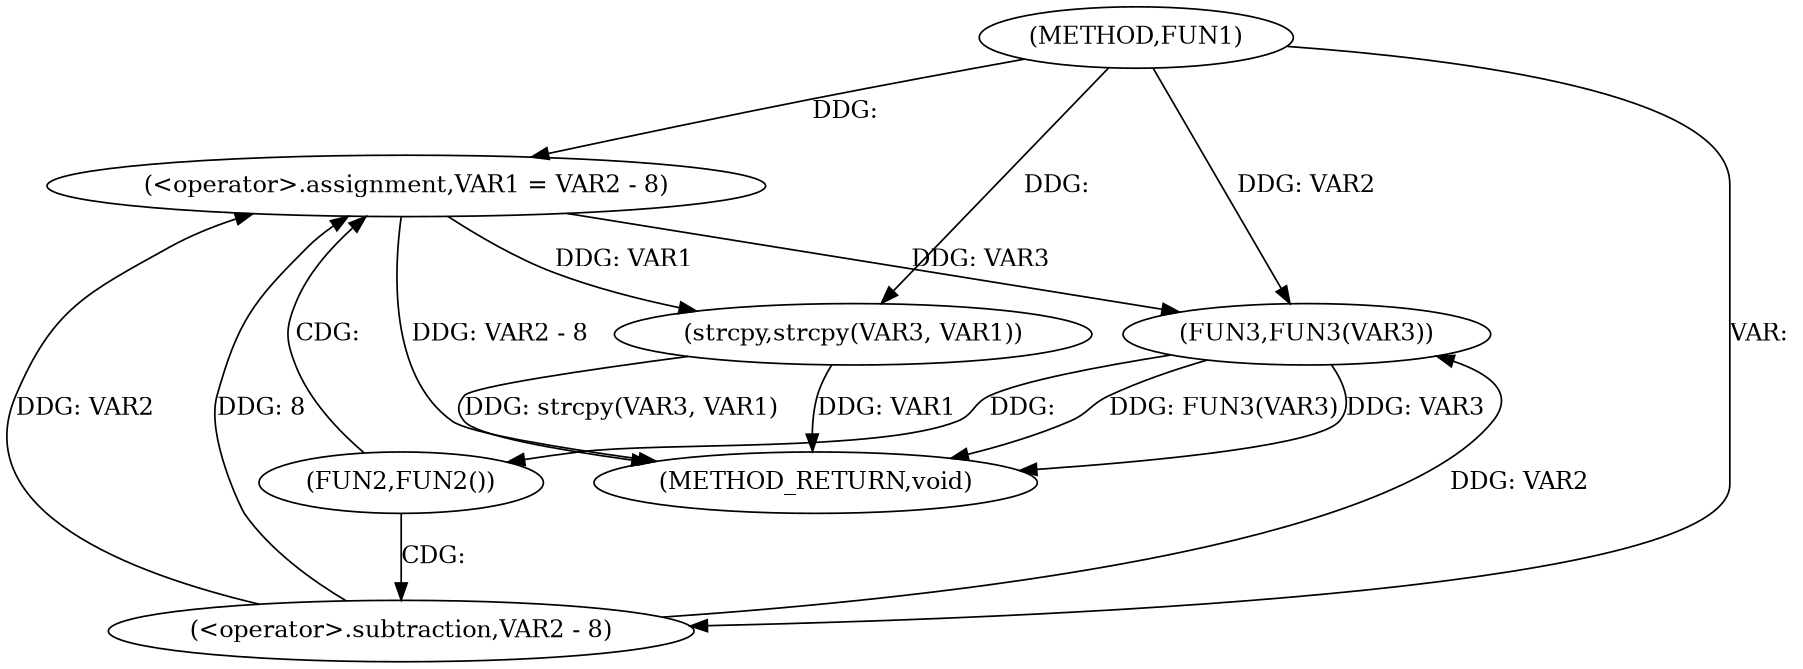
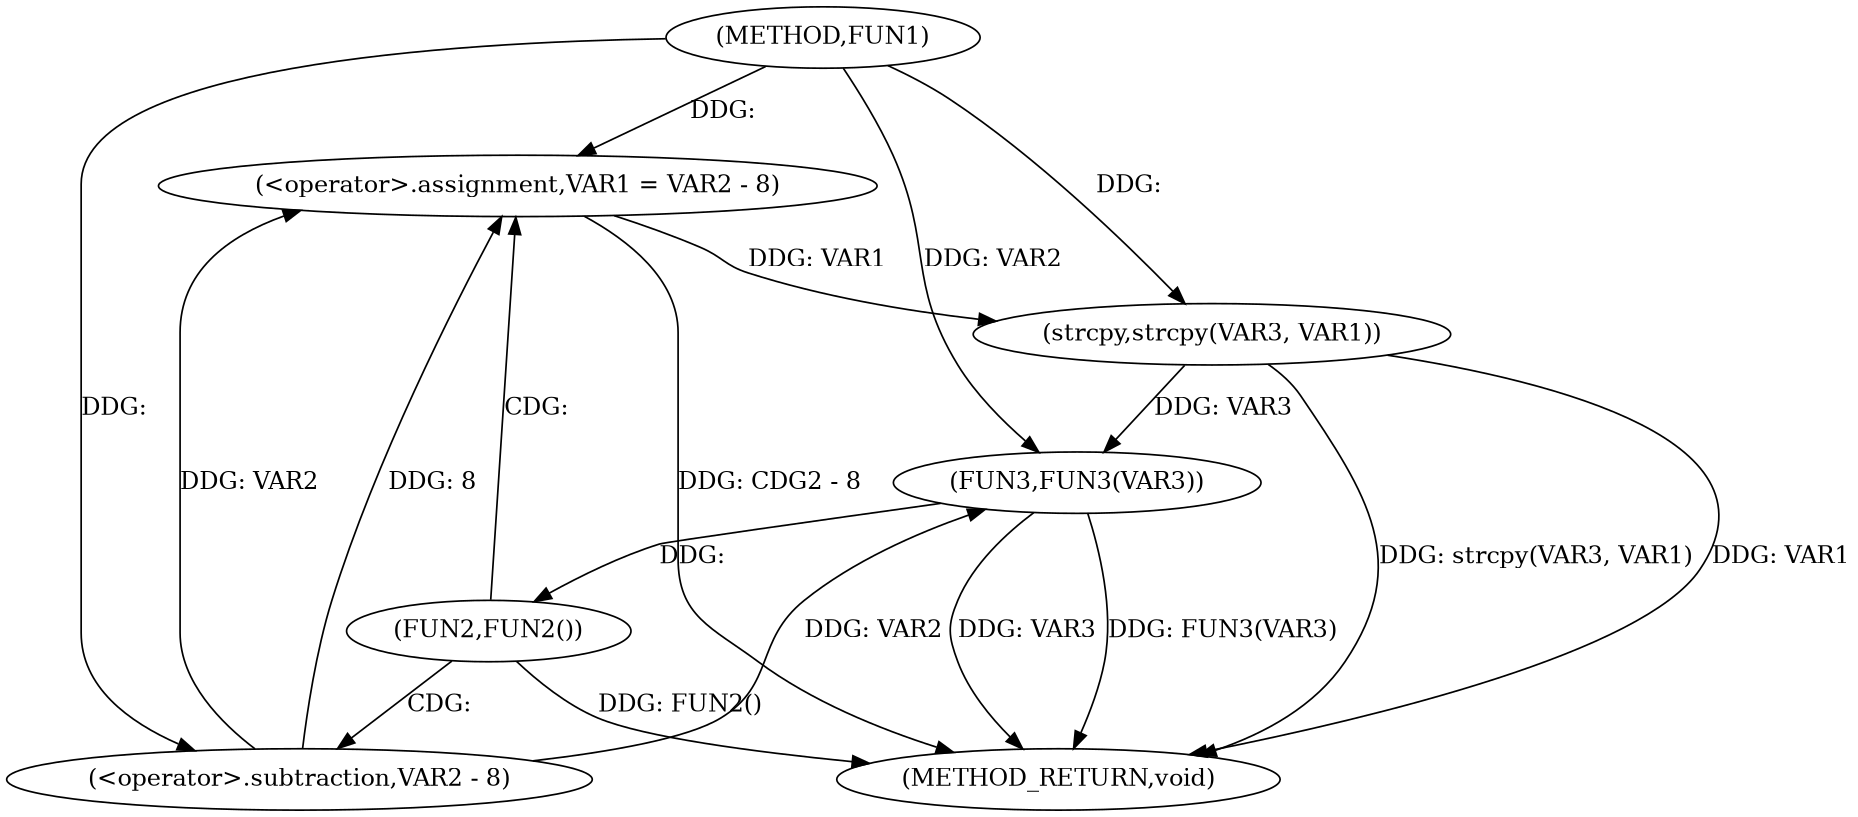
(864, 261) -> (1150, 402)
(500, 334) -> (770, 483)
(1763, 334) -> (118, 408)
none -> (701, 743)
